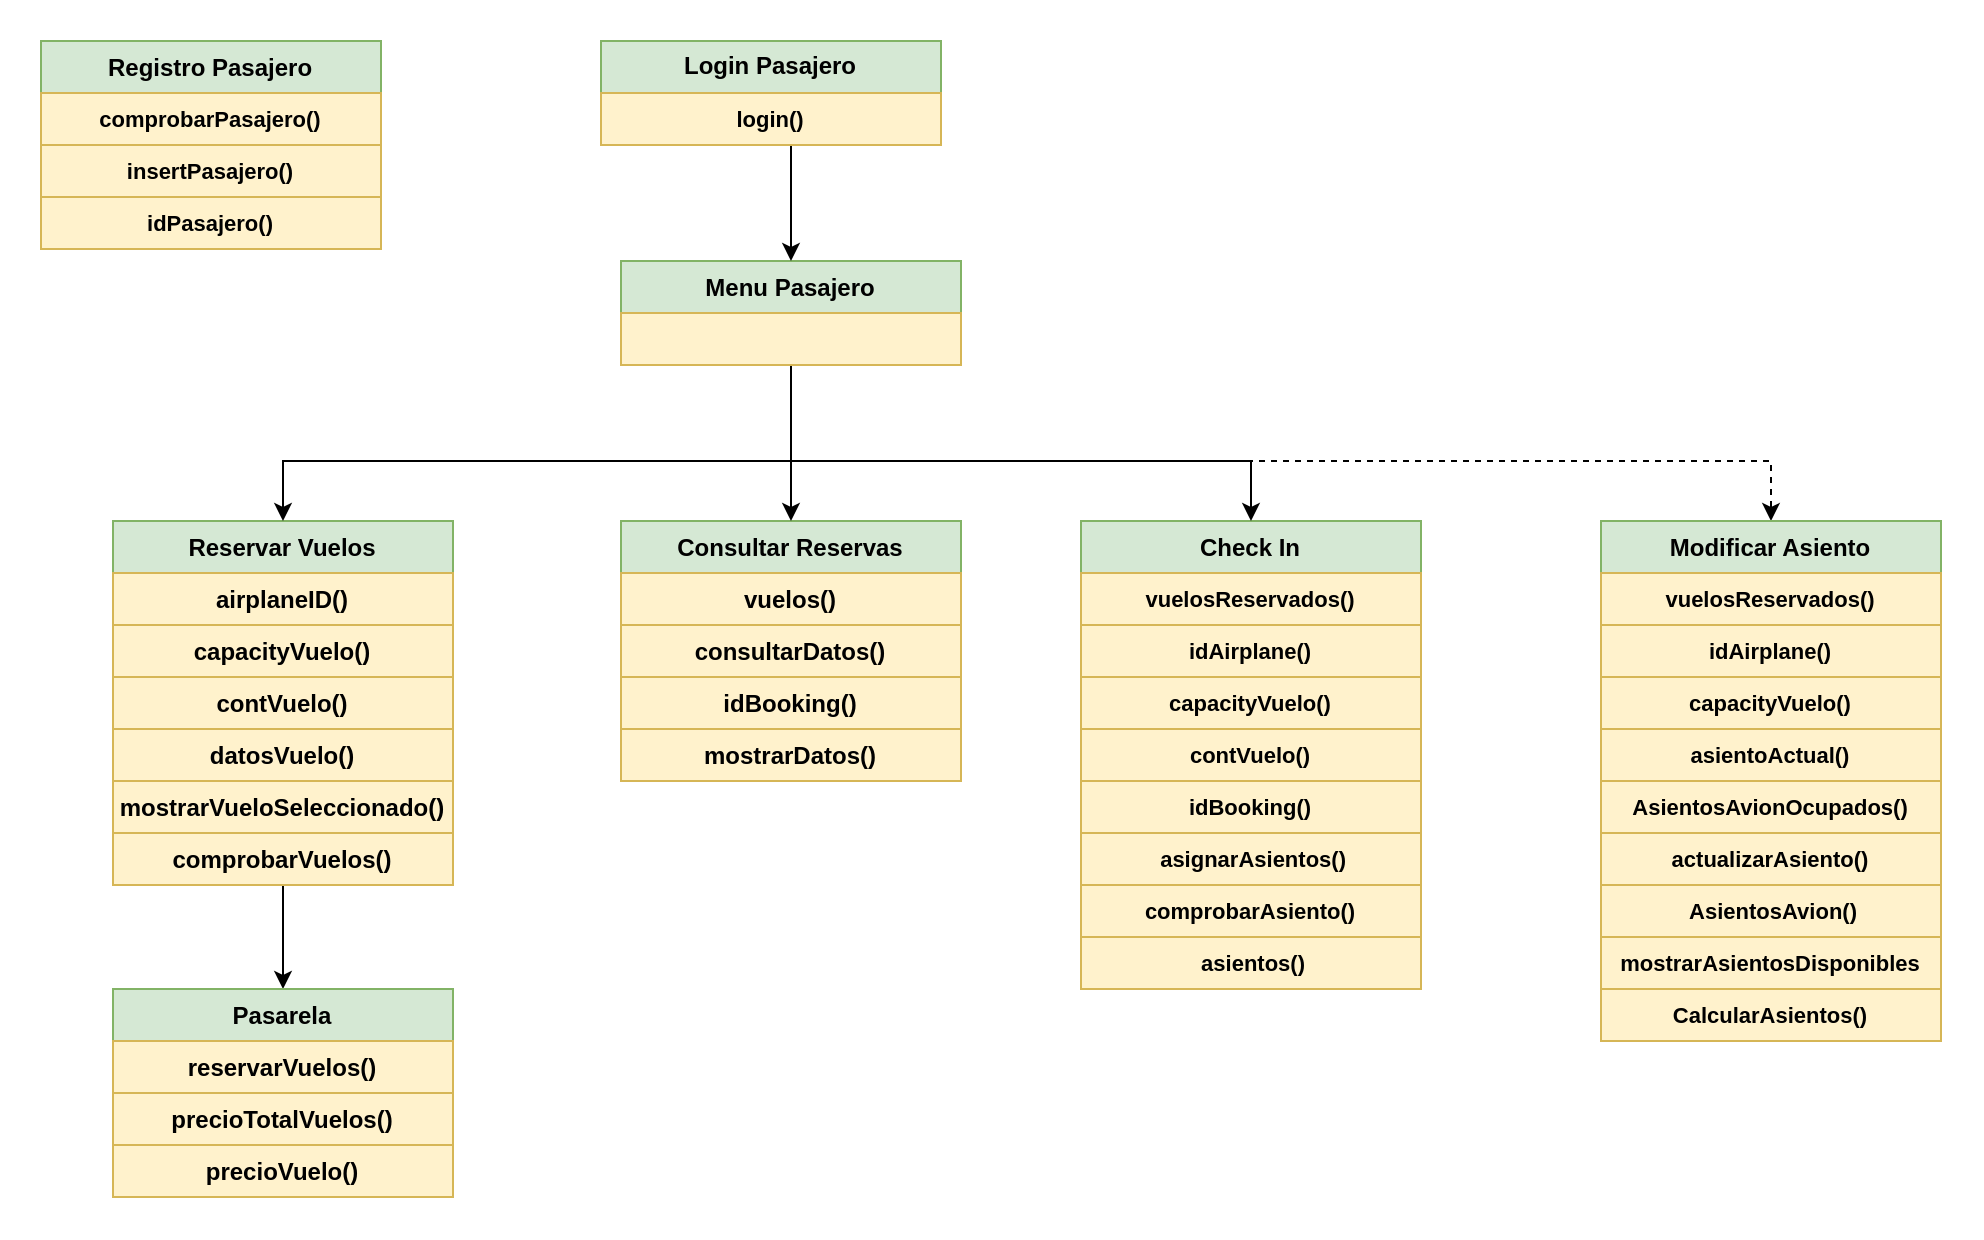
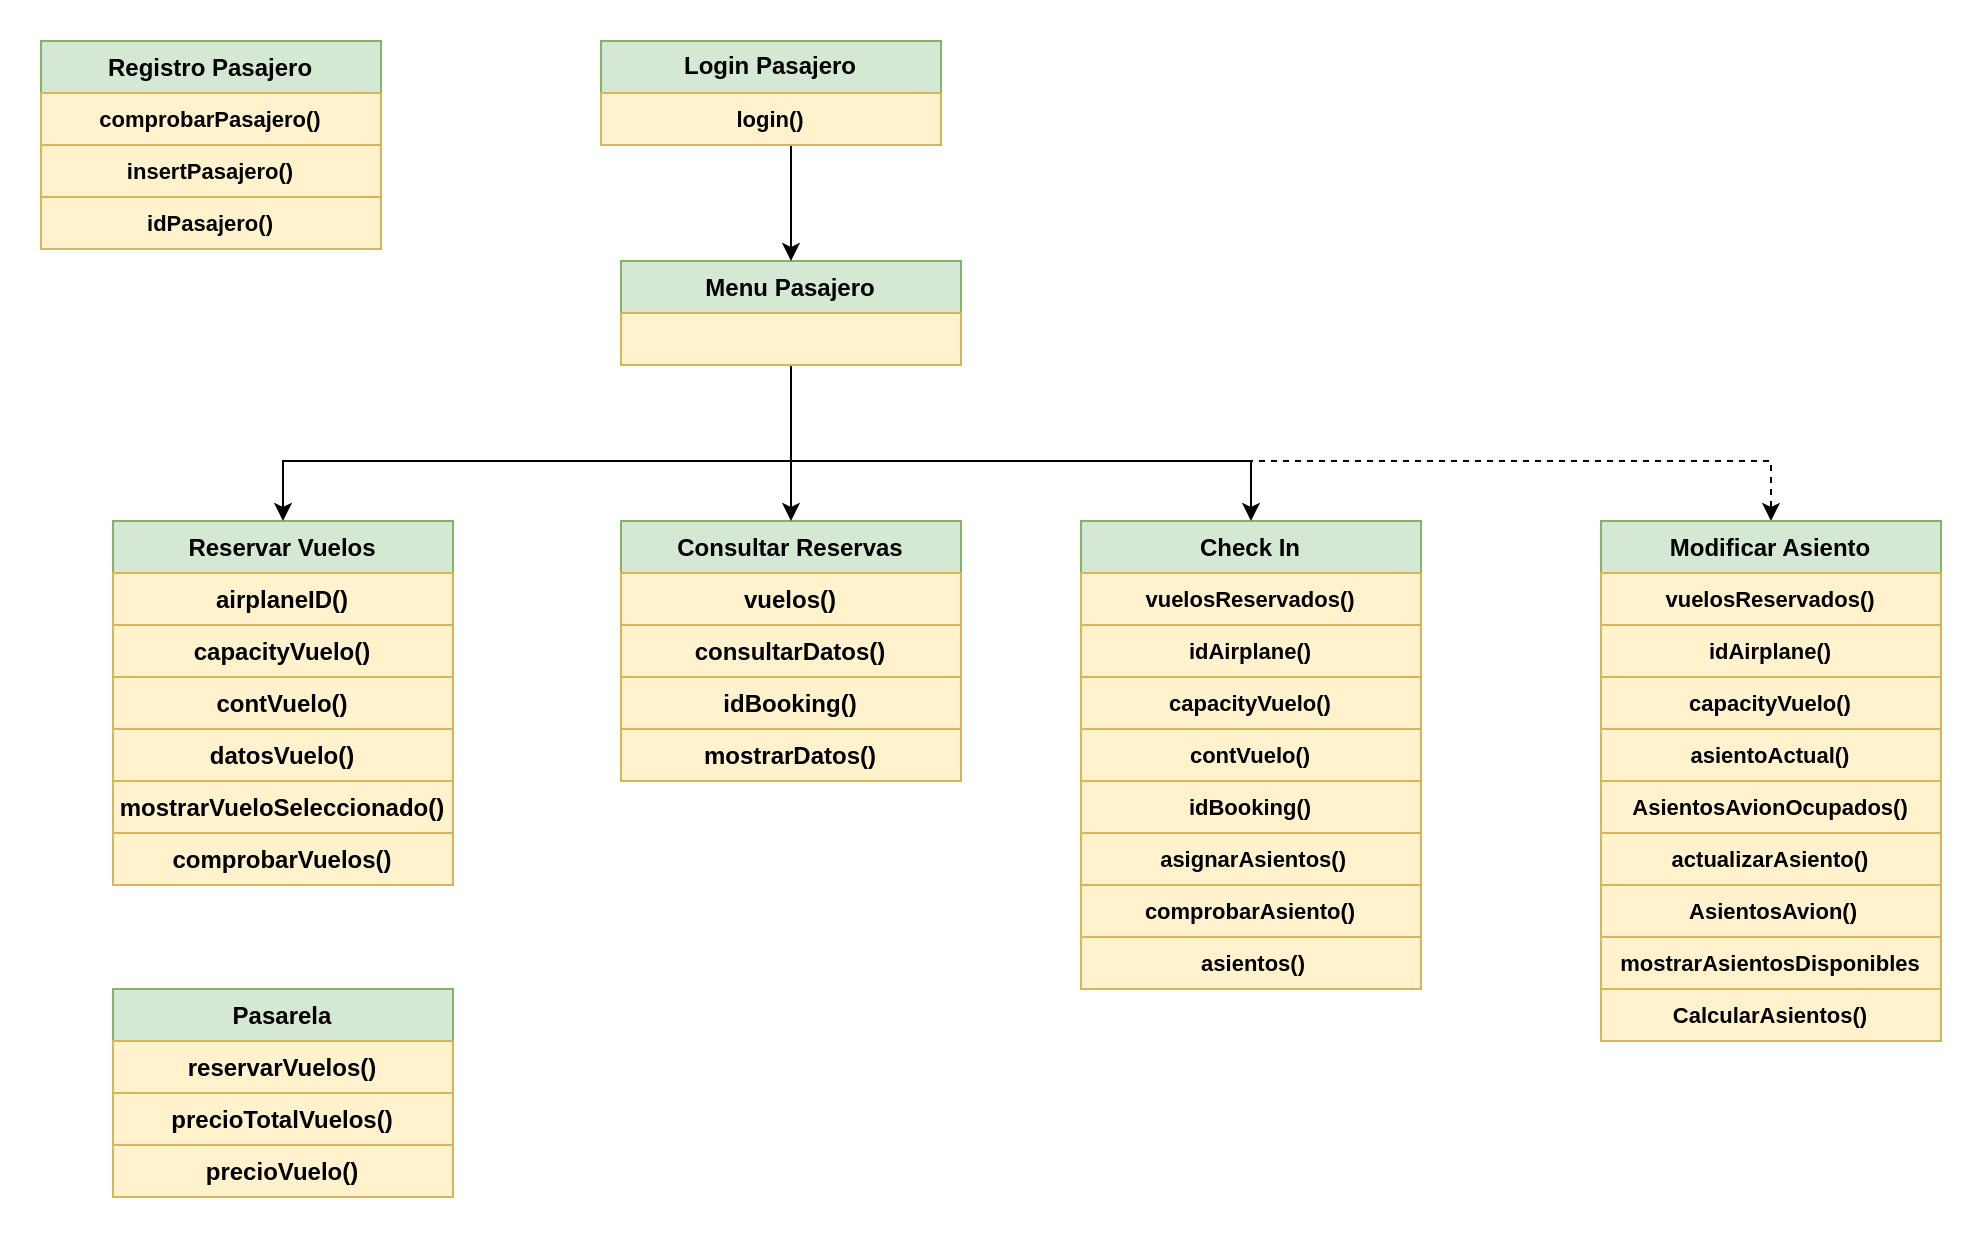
(283, 932) -> none
